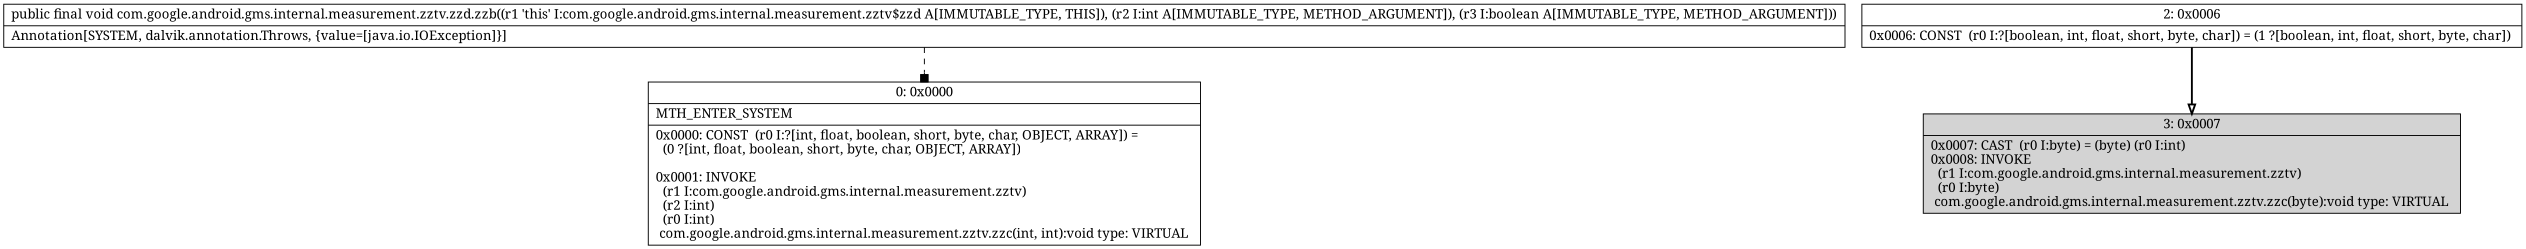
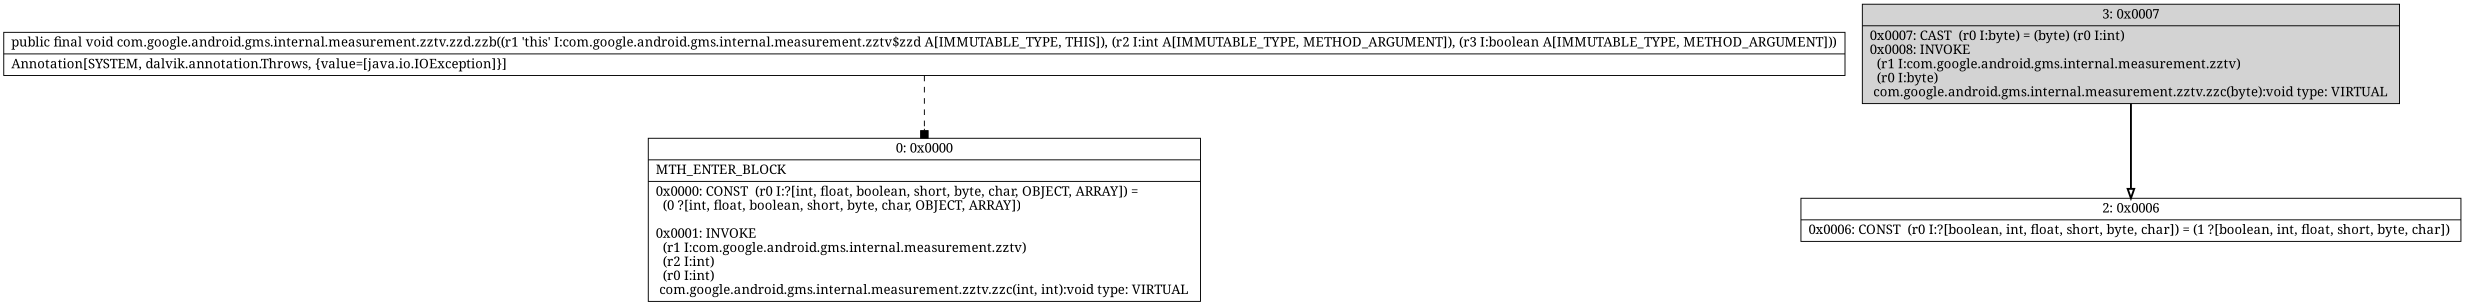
(2192, 76) -> (2131, 146)
(725, 114) -> (721, 170)
